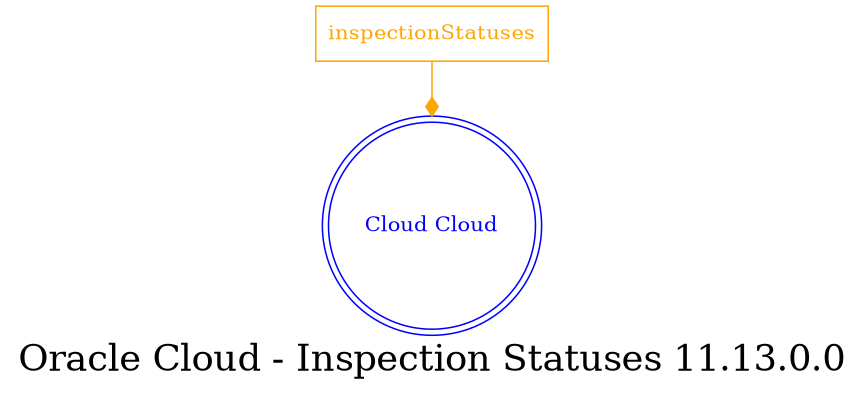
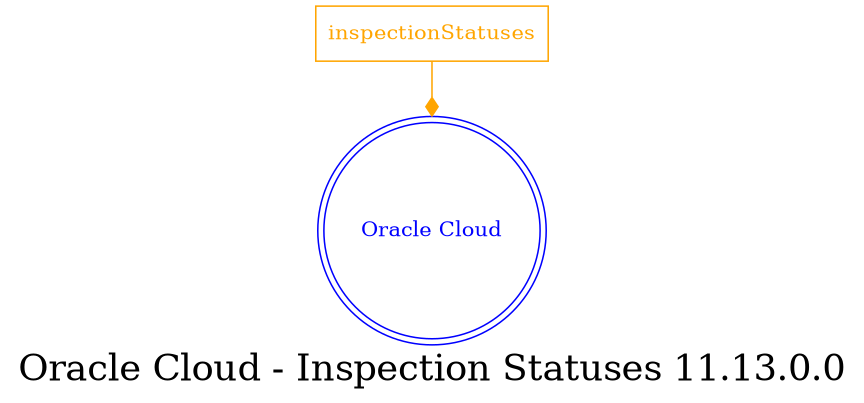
(432, 226) -> (432, 231)
